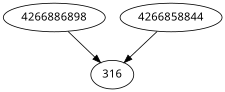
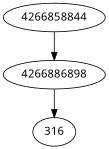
(144, 44) -> (54, 42)
